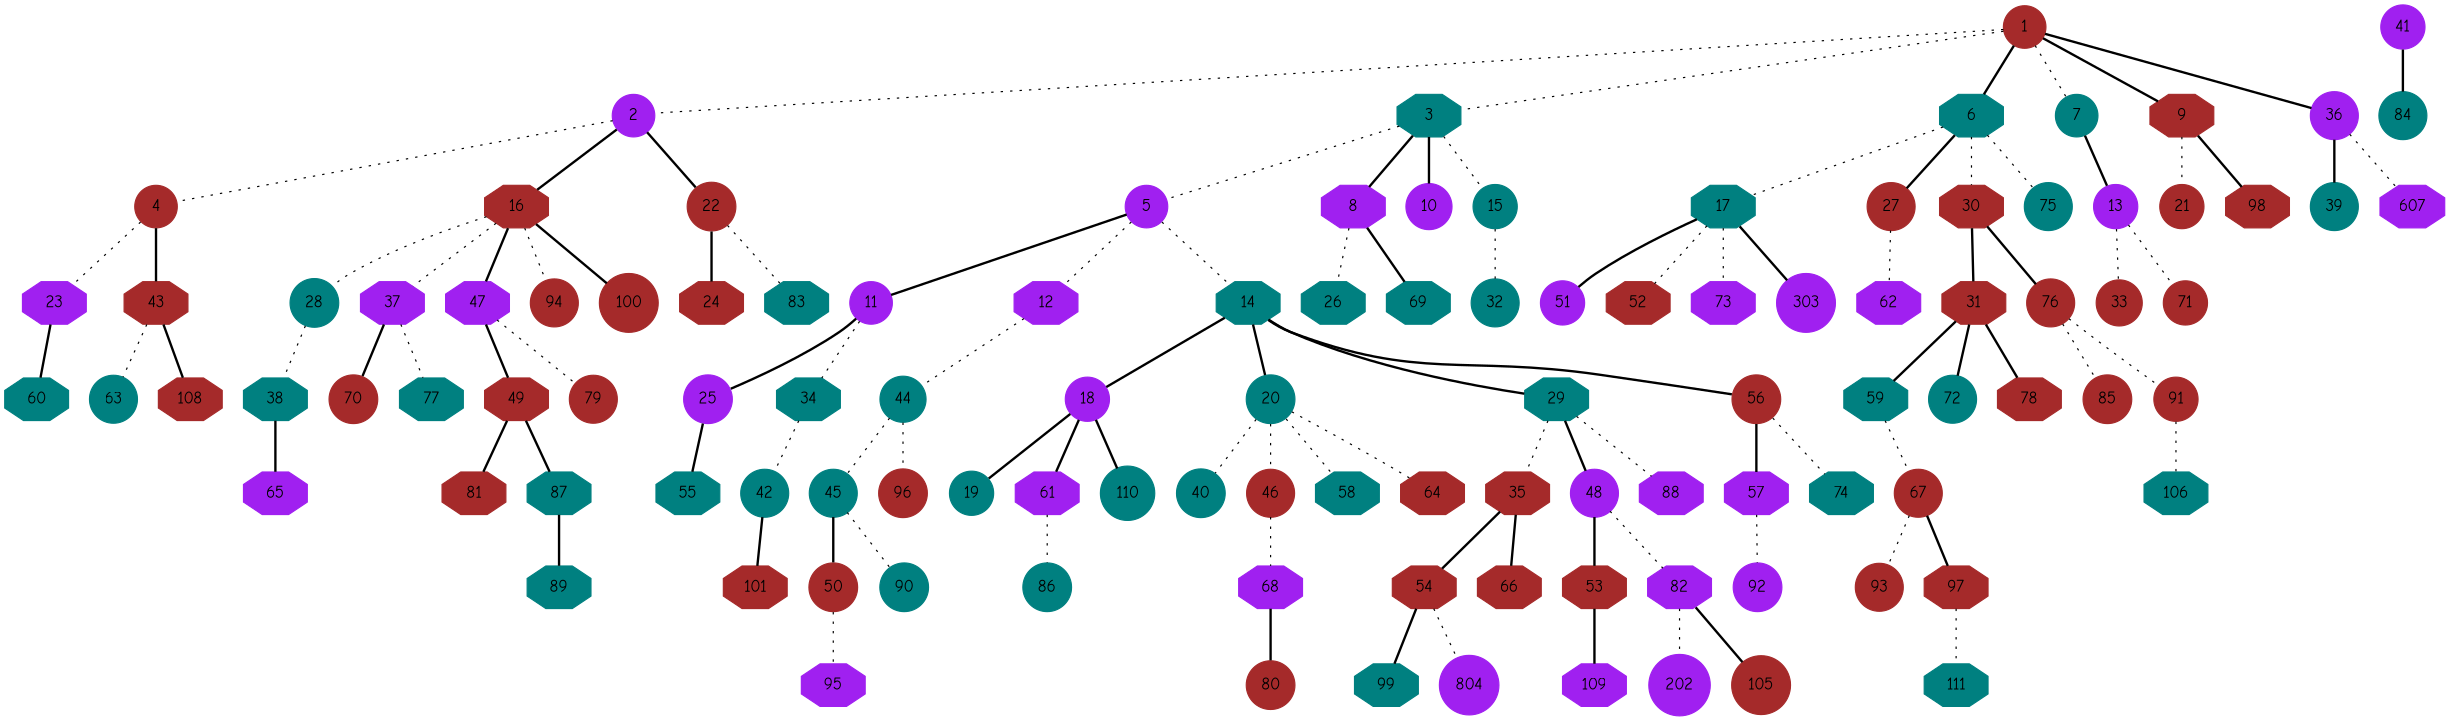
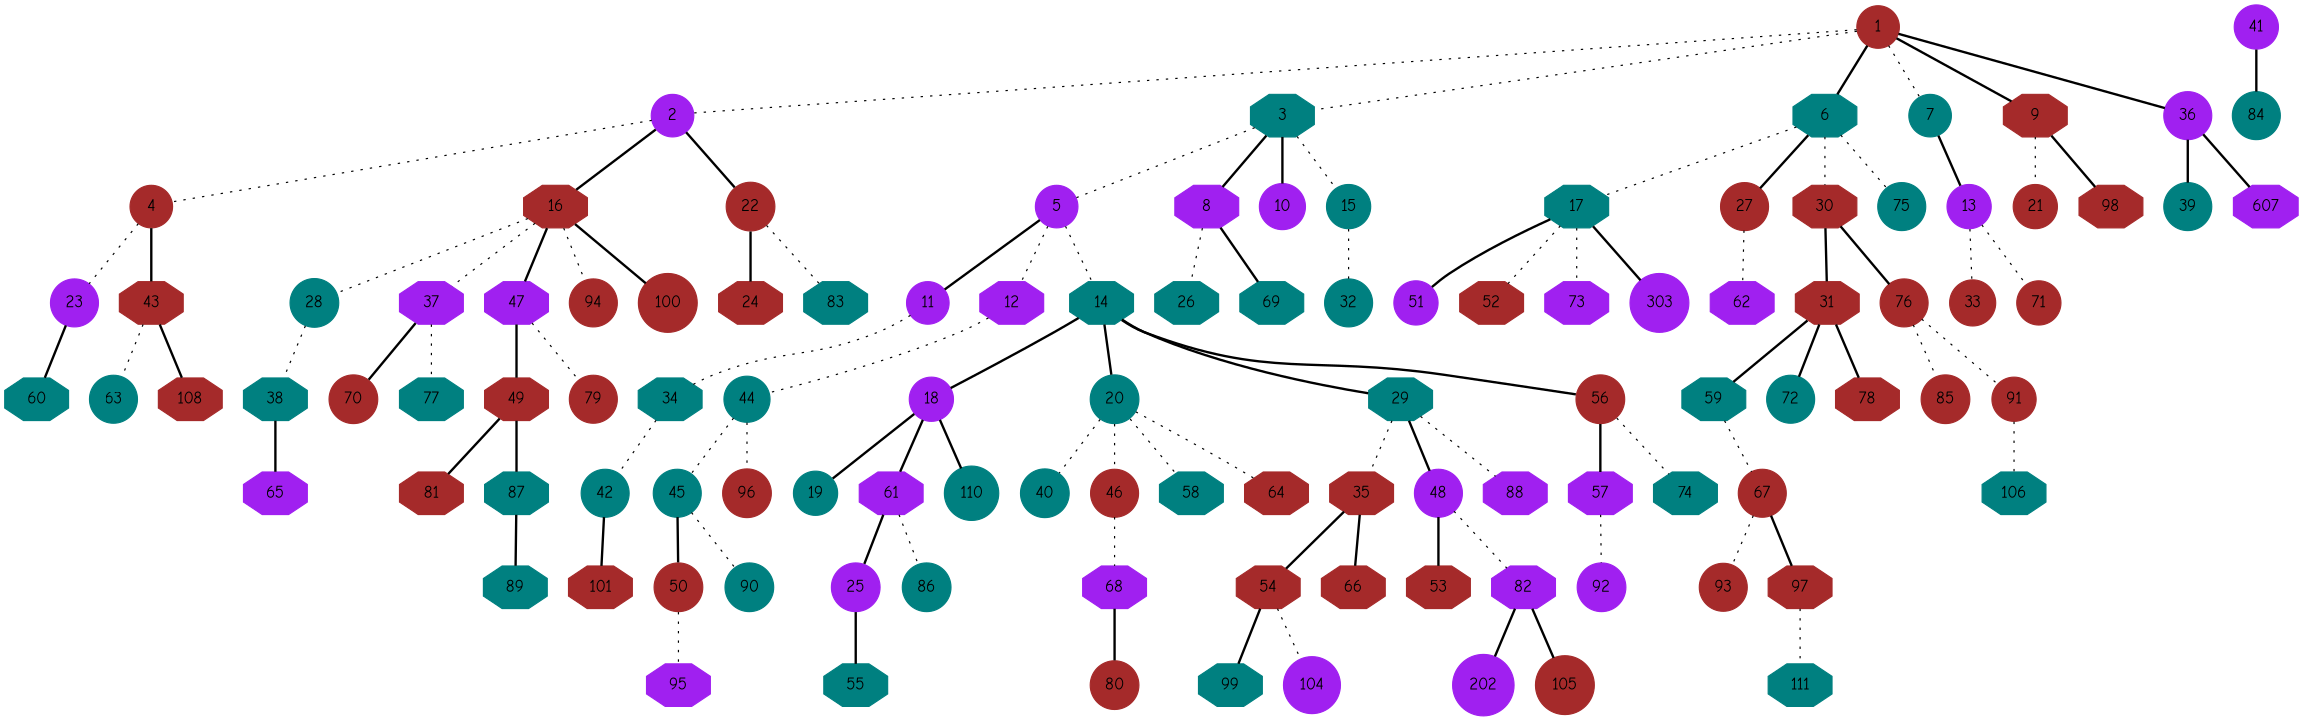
(2373, 161) -> (2226, 161)
(54, 303) -> (74, 303)
(796, 358) -> (874, 539)
(1680, 632) -> (1505, 633)
(1469, 685) -> (1312, 685)
(1594, 685) -> none
